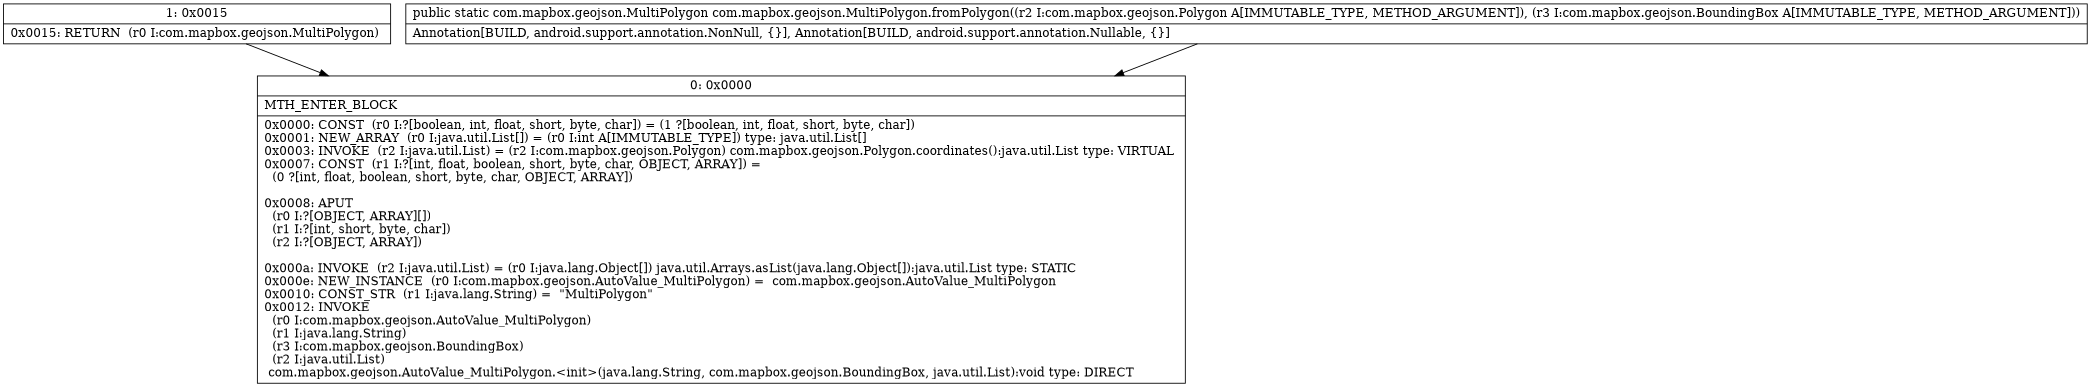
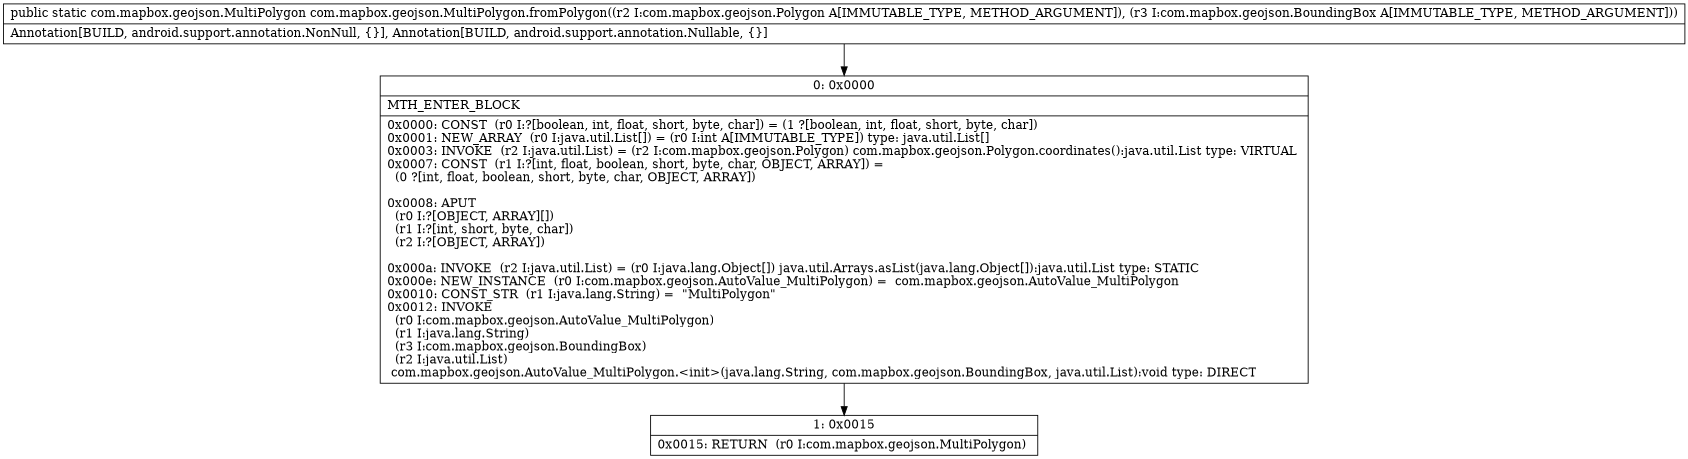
(283, 58) -> (844, 395)
